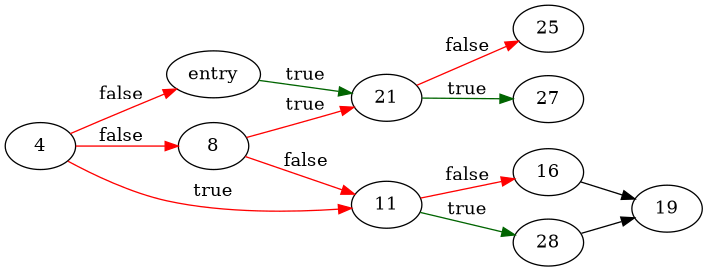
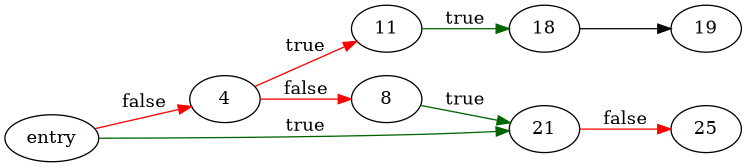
(548, 99) -> none
(117, 114) -> (137, 119)
(294, 124) -> (459, 113)
(548, 172) -> none
(294, 173) -> none
(548, 243) -> (544, 29)
